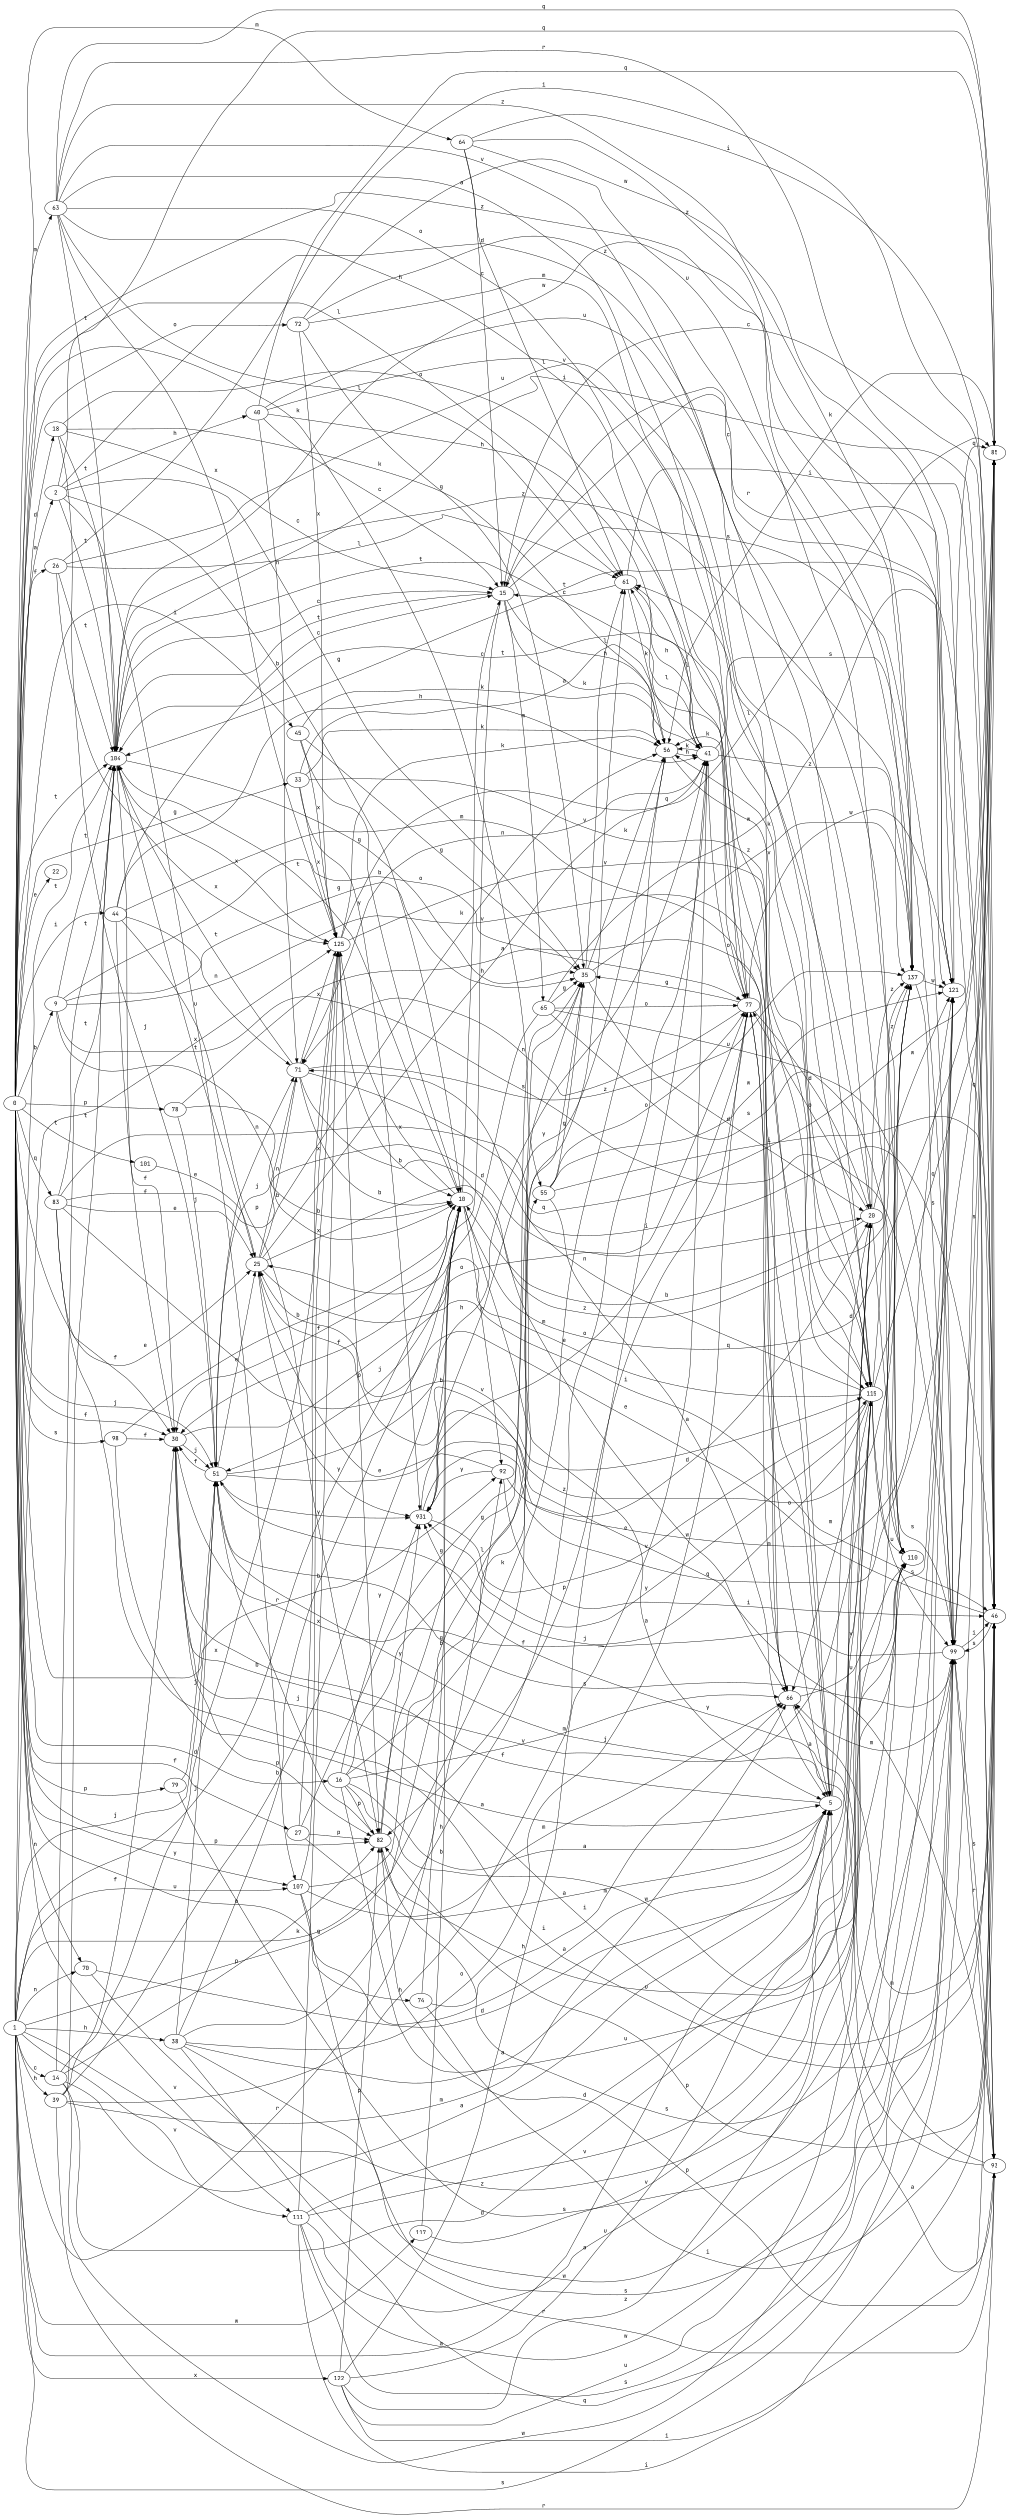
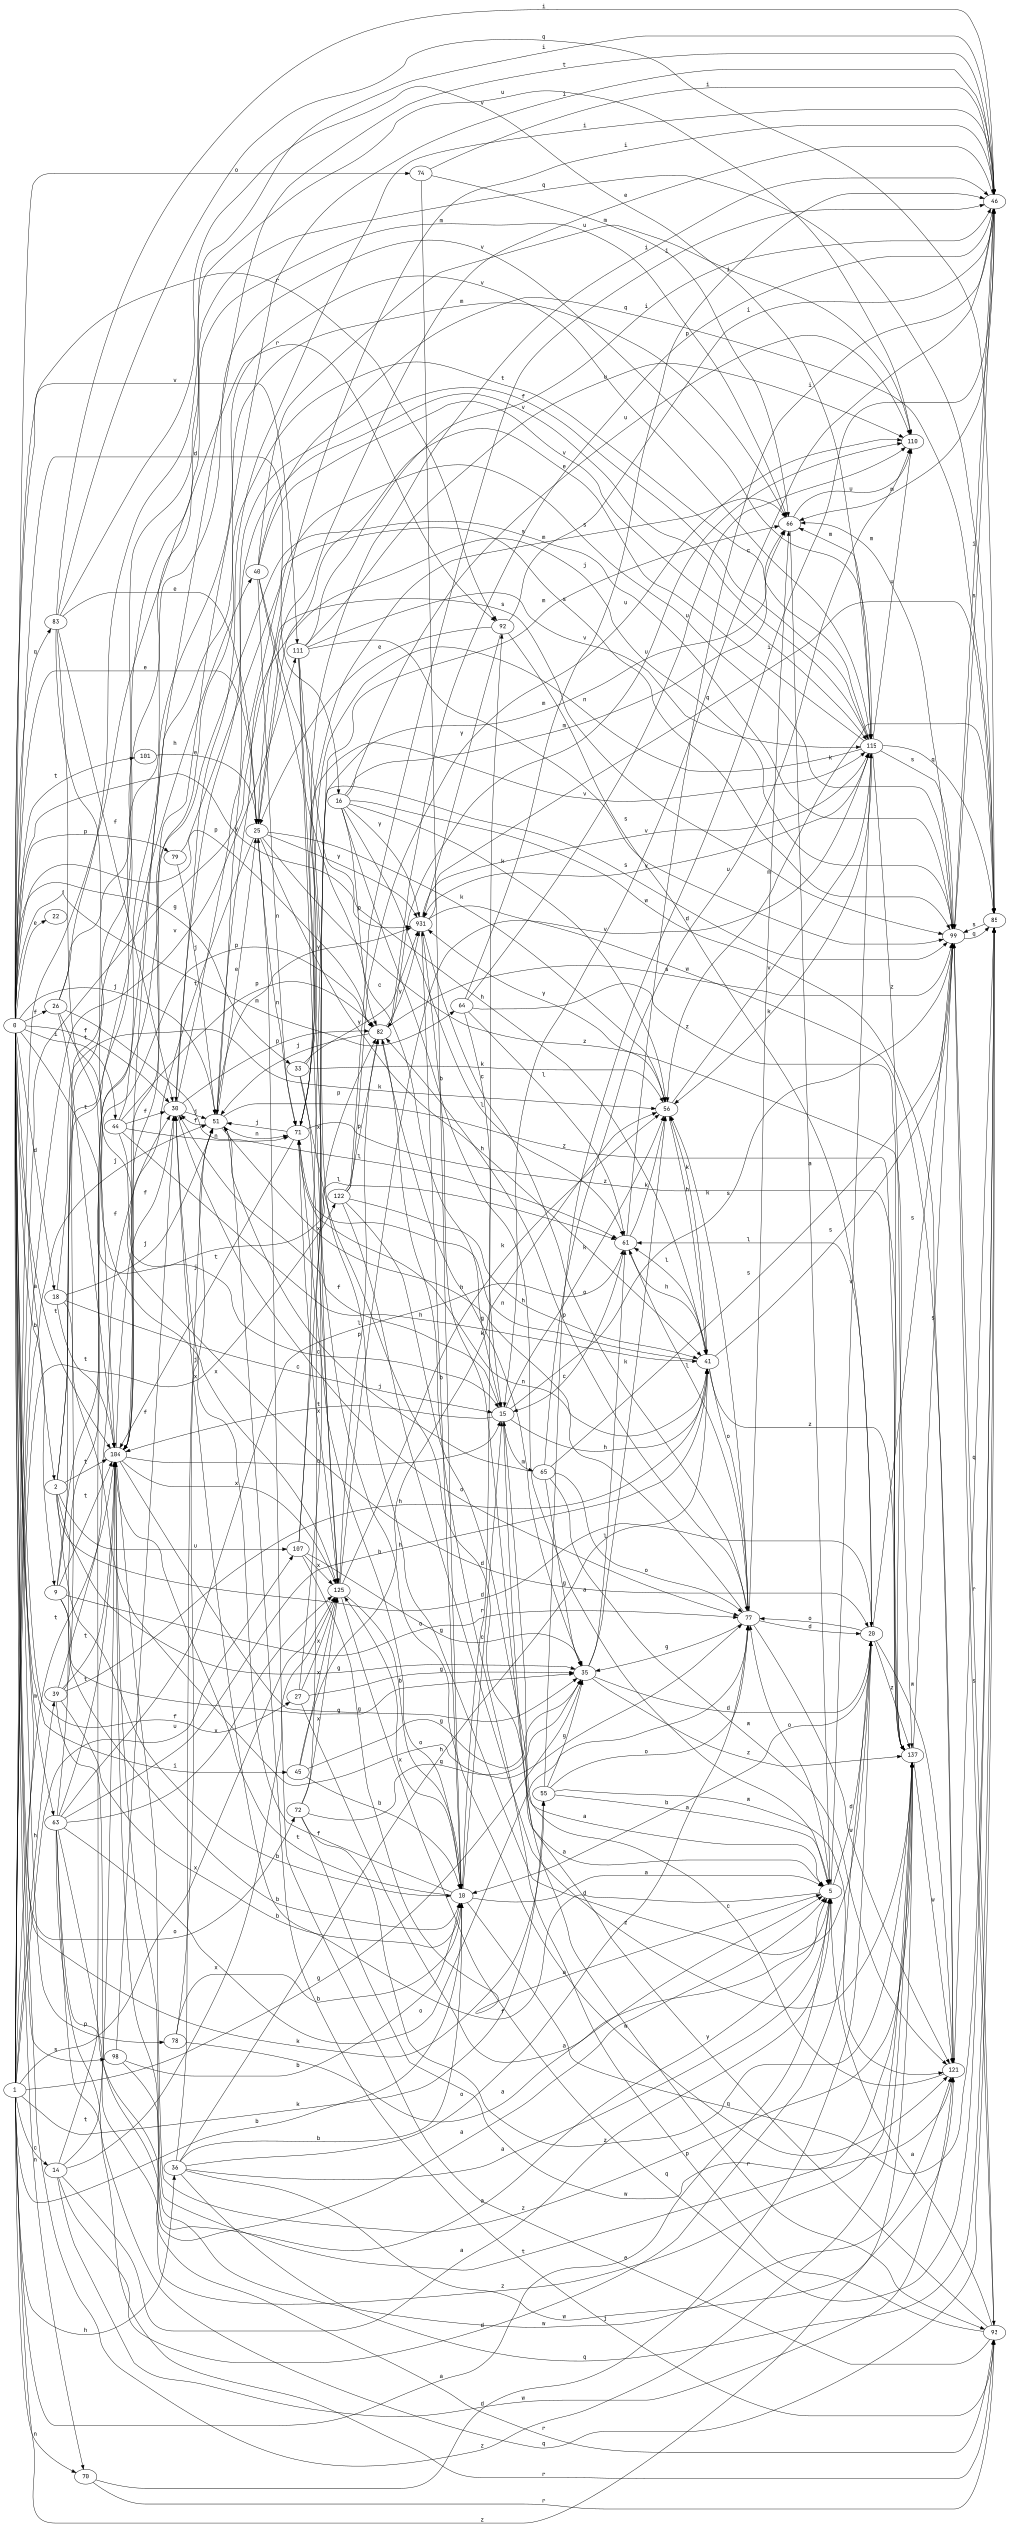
(403, 565) -> (343, 2259)
(52, 1820) -> (135, 783)
(175, 2042) -> (175, 2168)
(421, 2233) -> none
